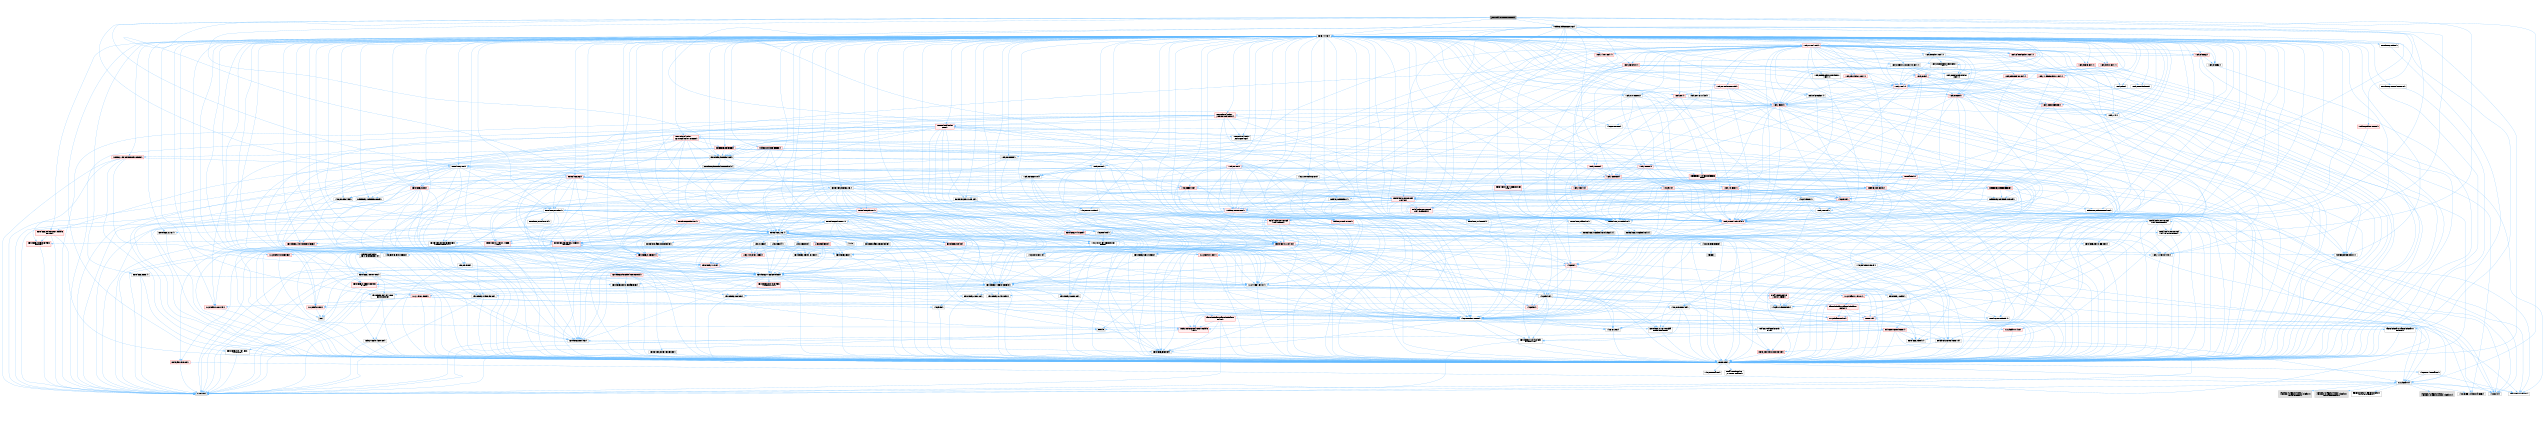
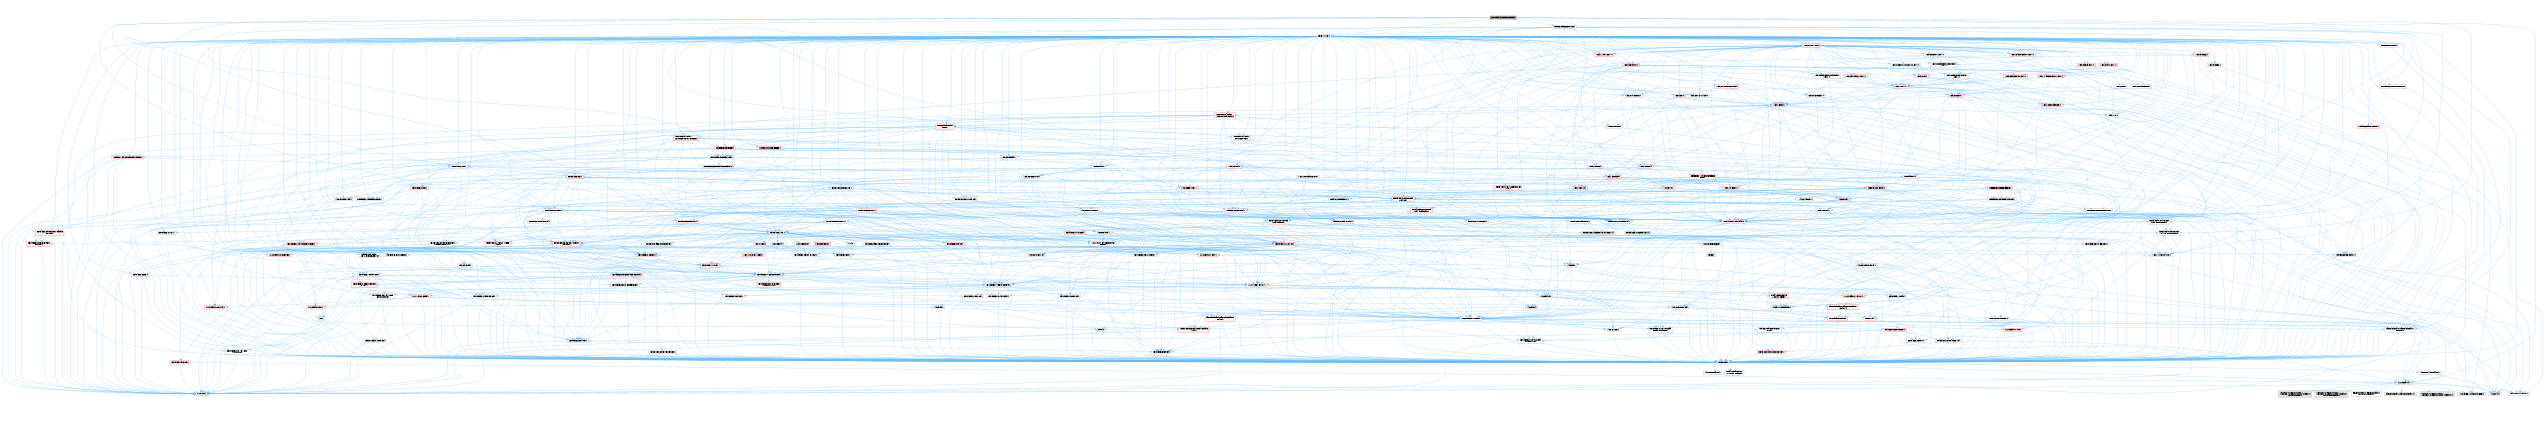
(1486, 181) -> (1126, 158)
none -> (2401, 394)
